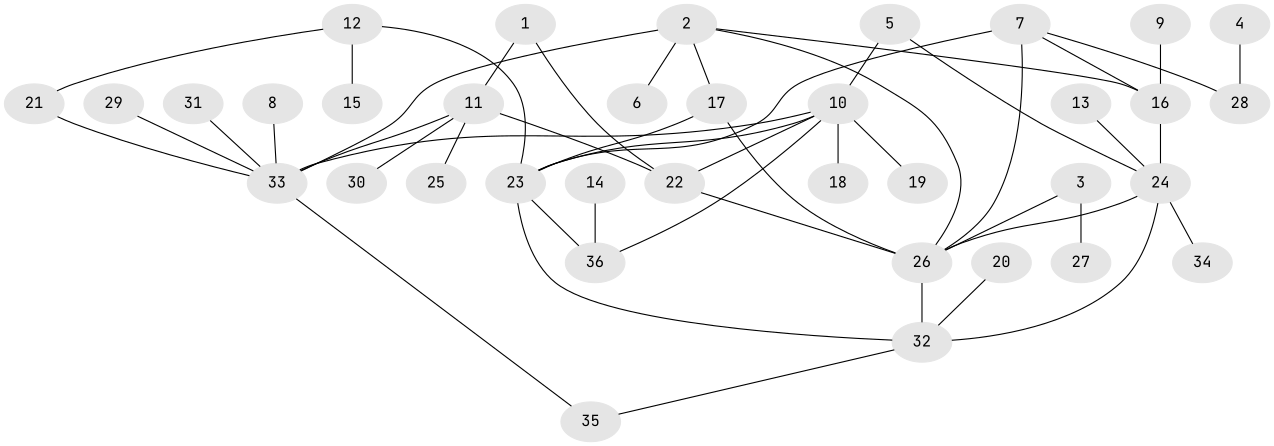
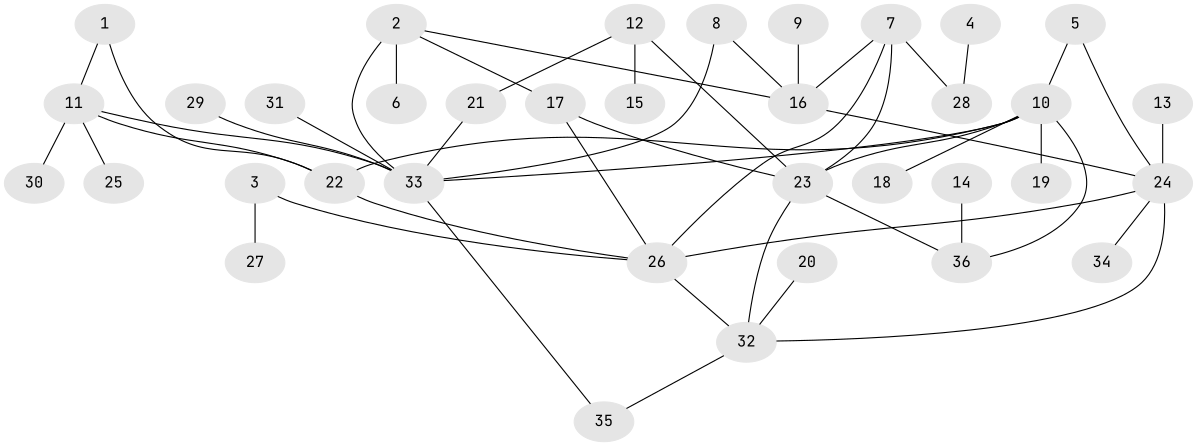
none -> (757, 64)
(891, 92) -> none
